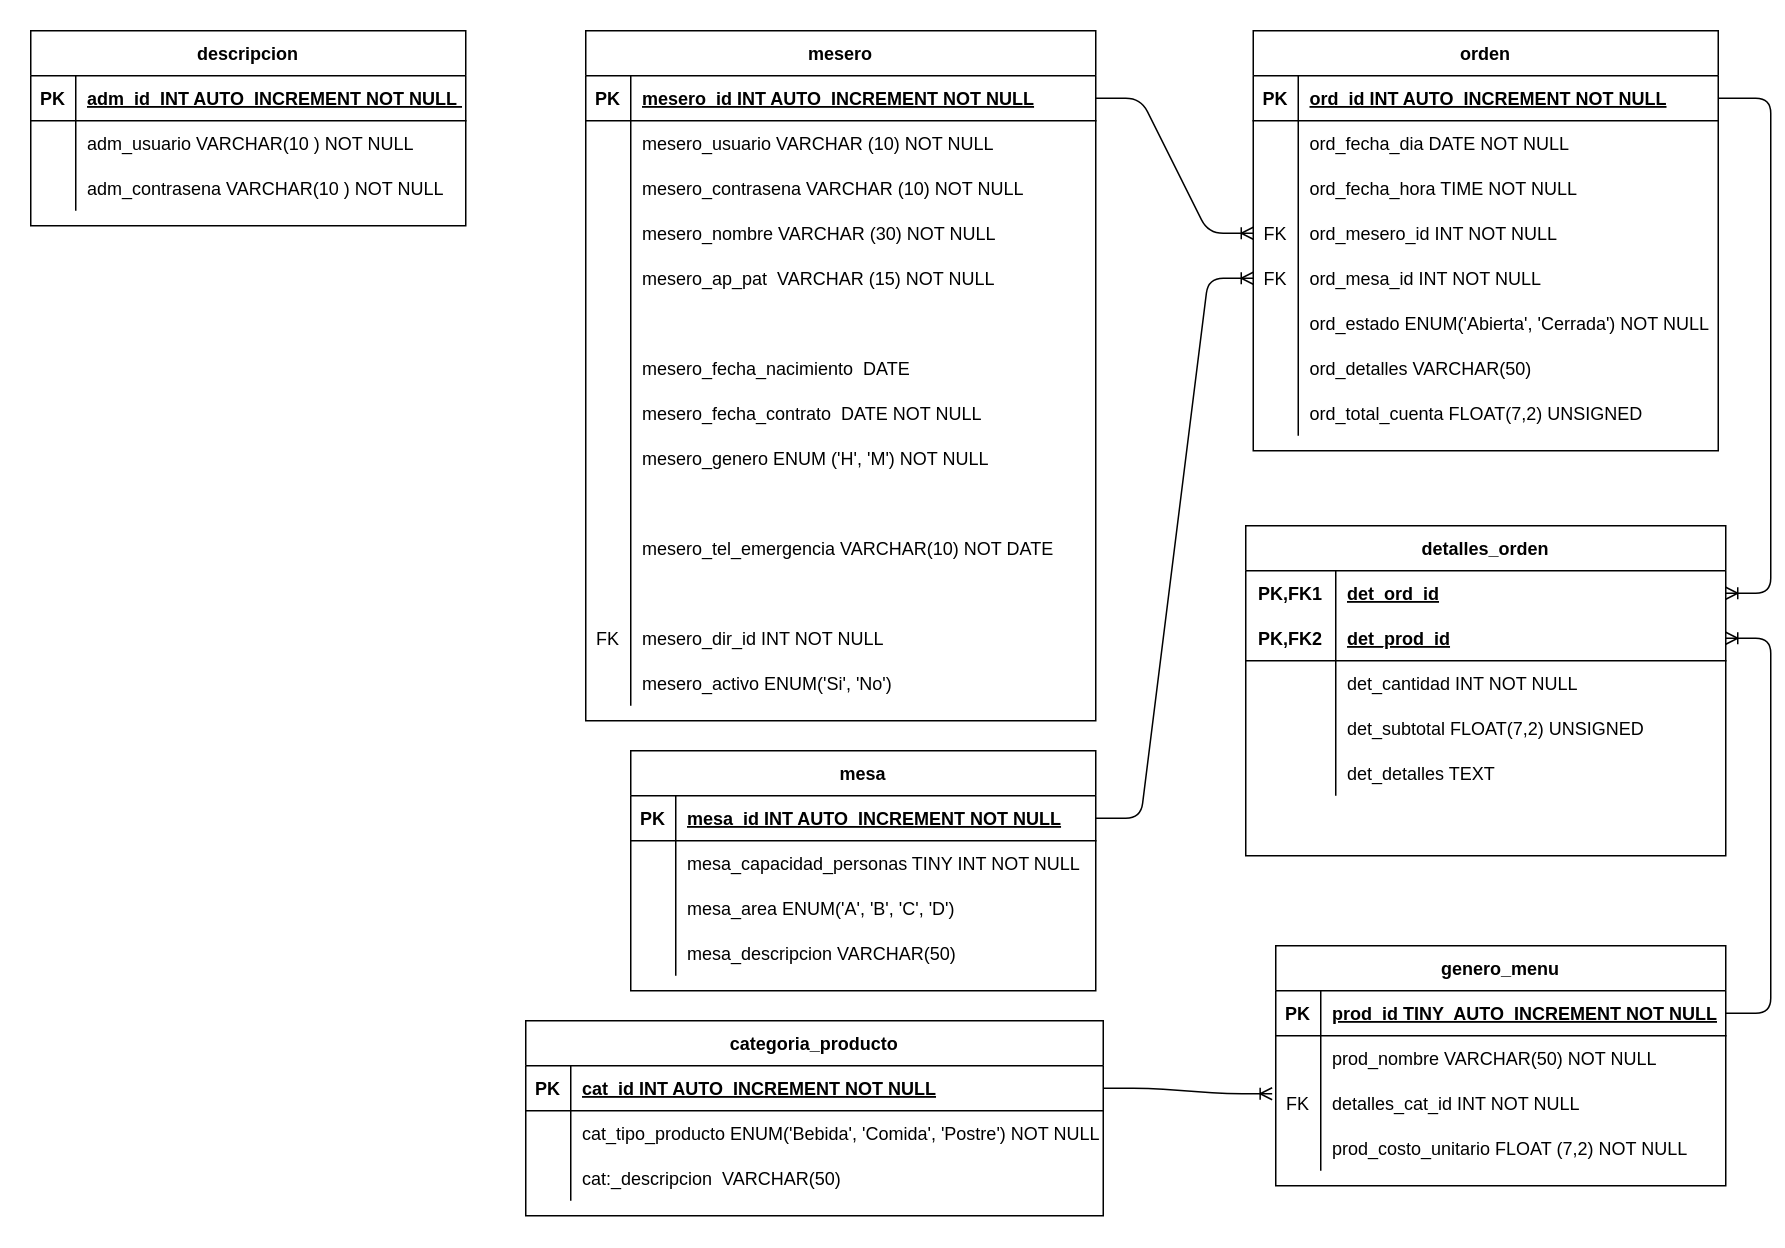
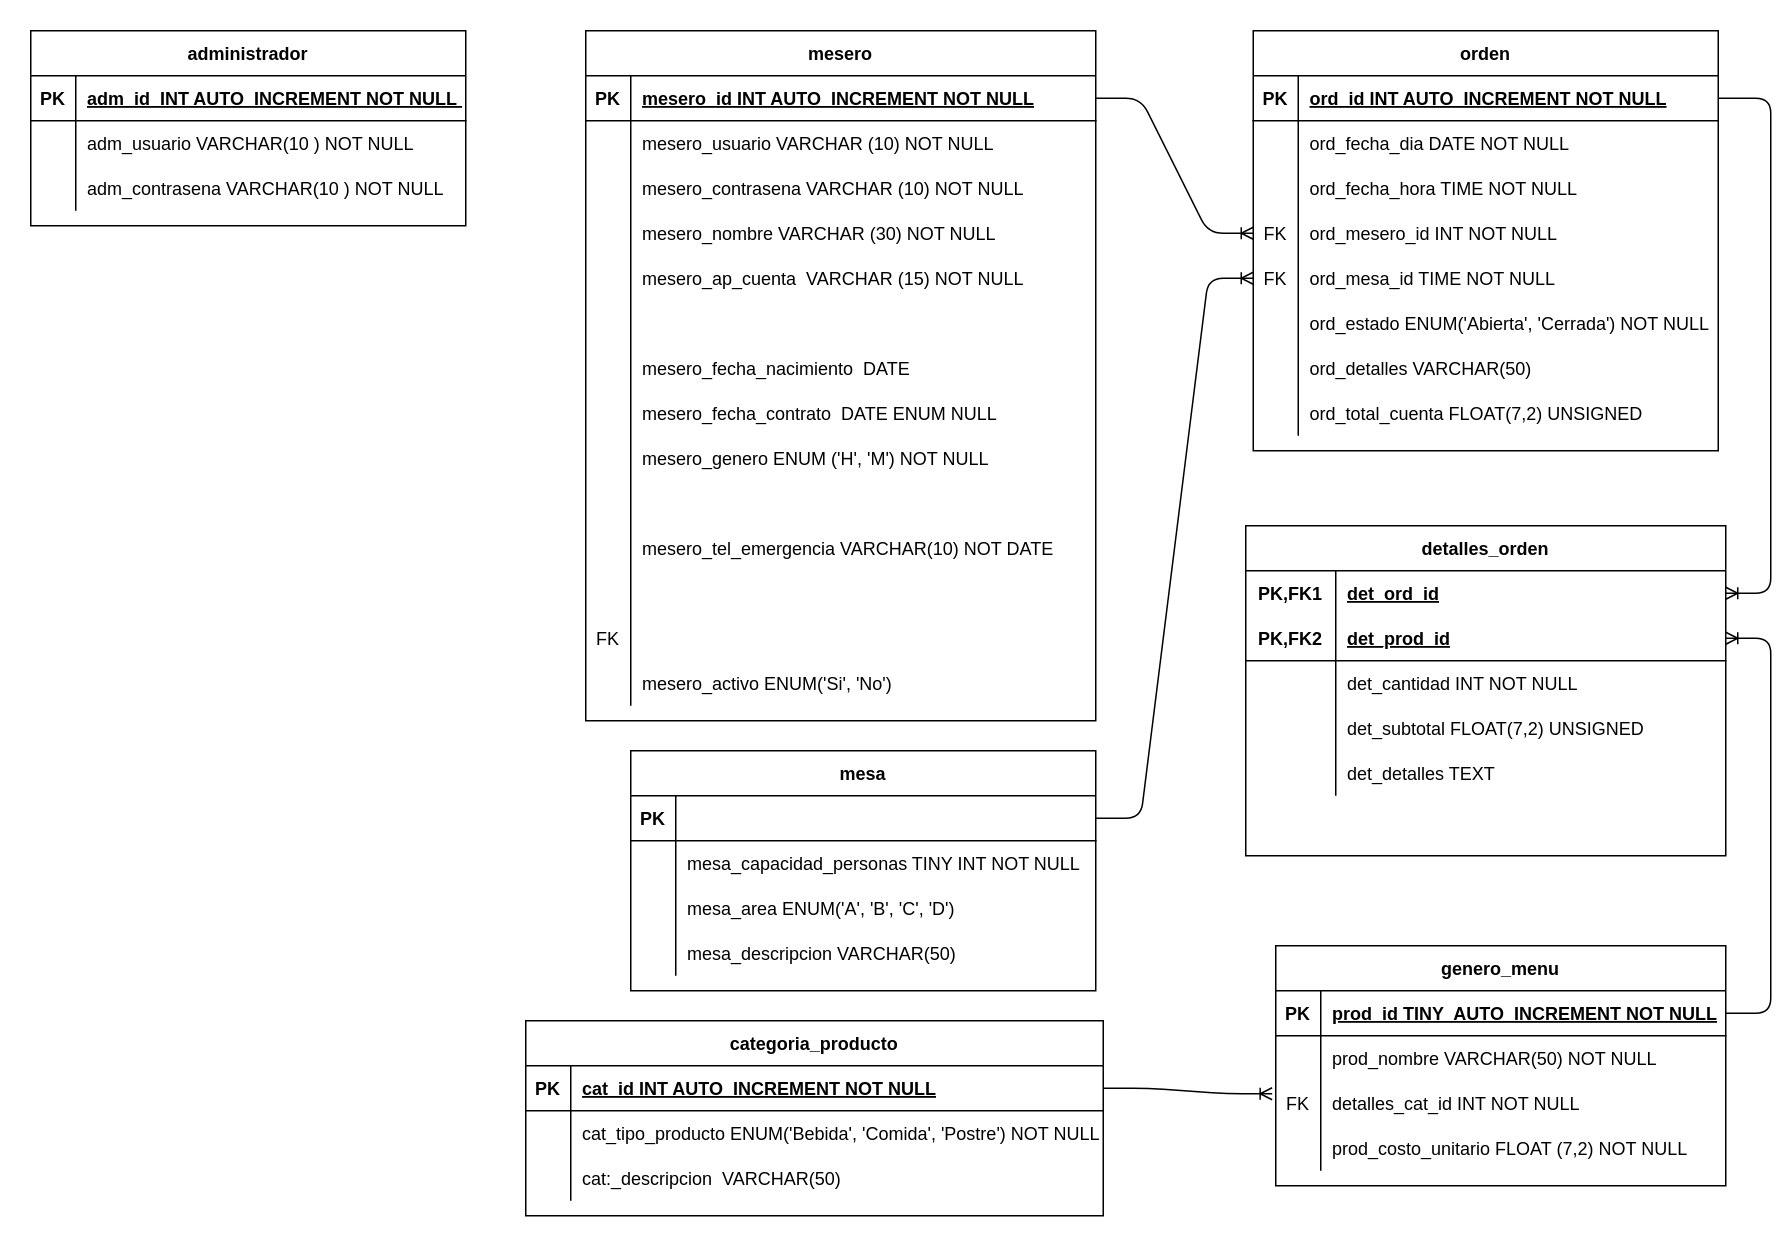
(248, 54) -> (248, 54)
(814, 279) -> (829, 279)
(1421, 279) -> (1426, 279)
(816, 414) -> (821, 414)
(863, 638) -> none
(886, 818) -> none
